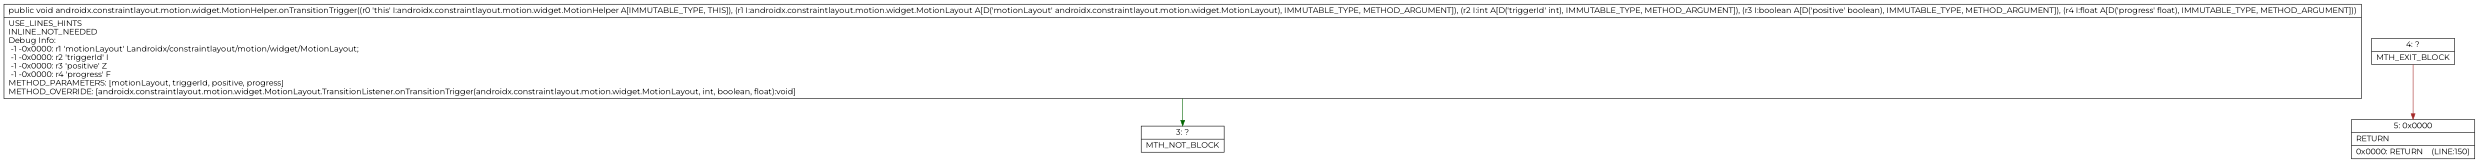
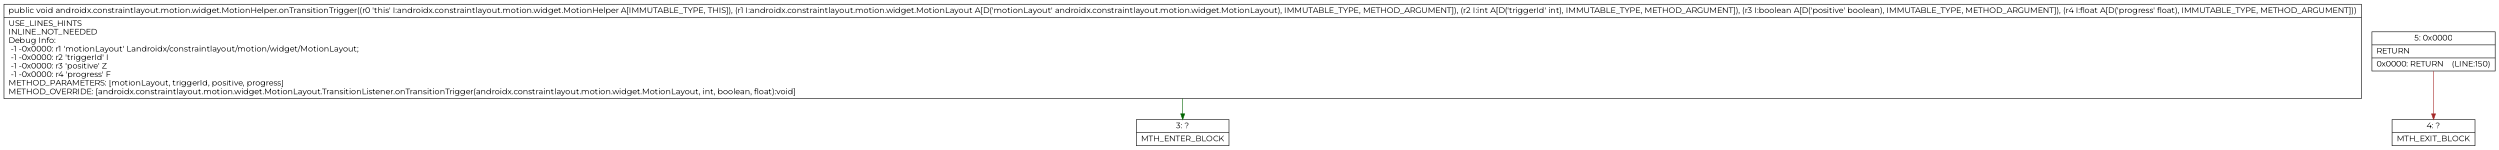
(2413, 89) -> (2434, 92)
(1183, 145) -> (1183, 139)
